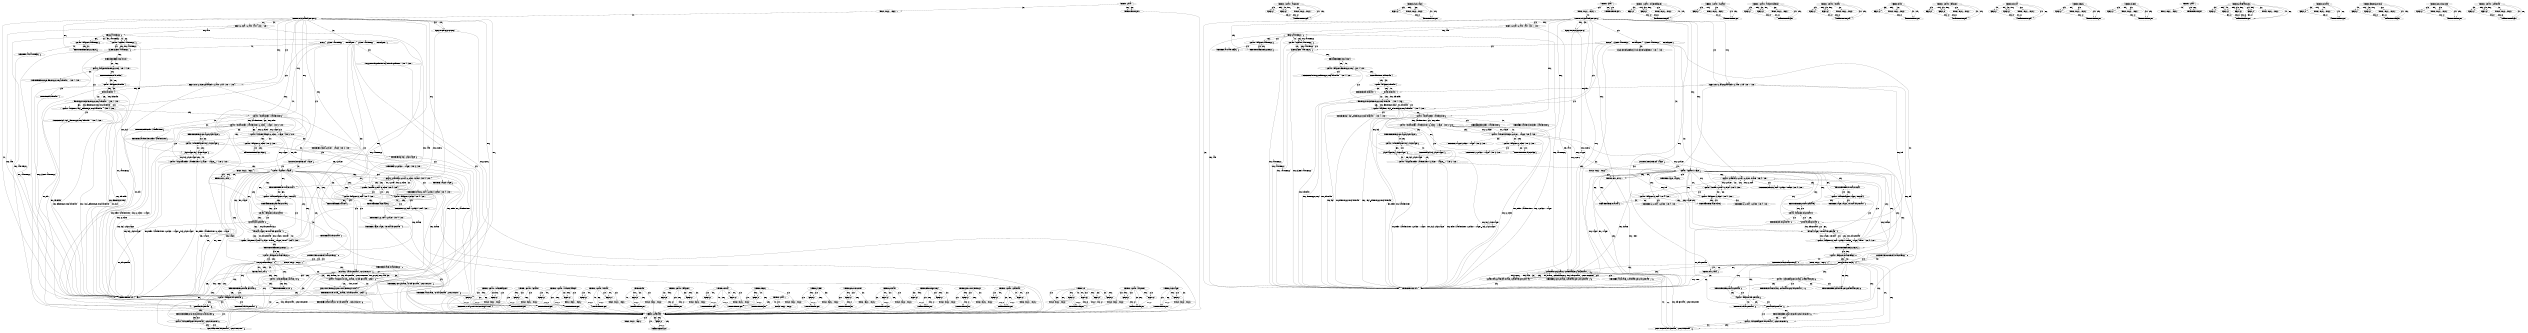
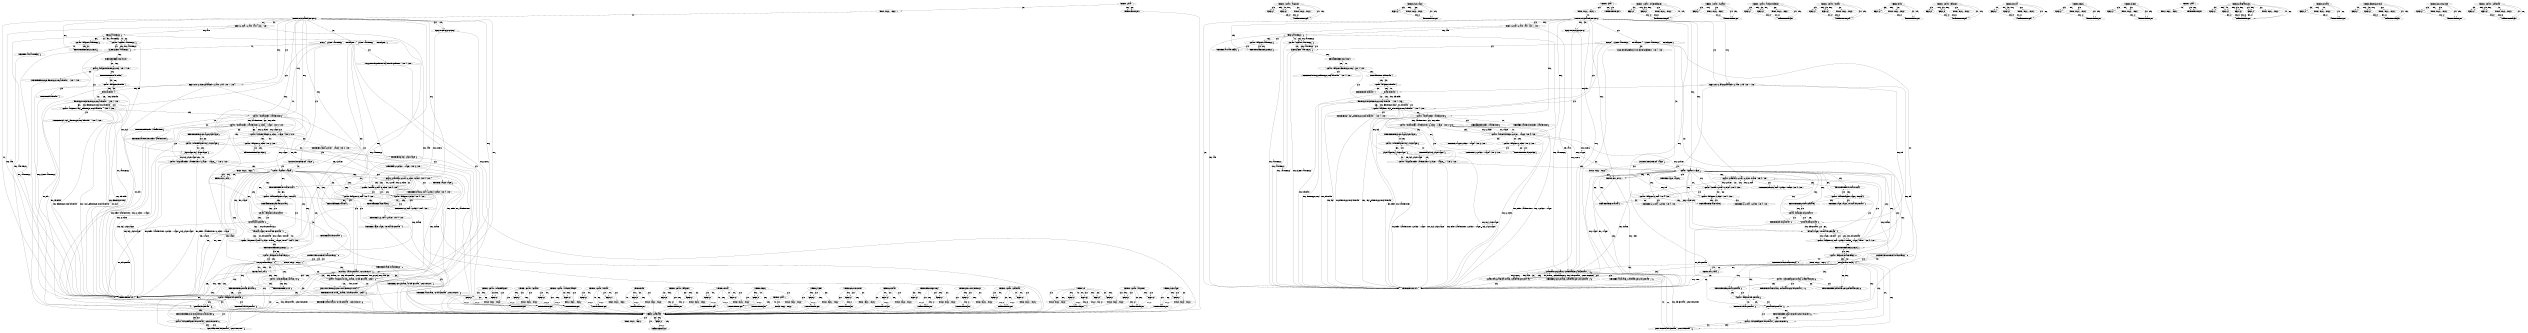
(475, 307) -> none
